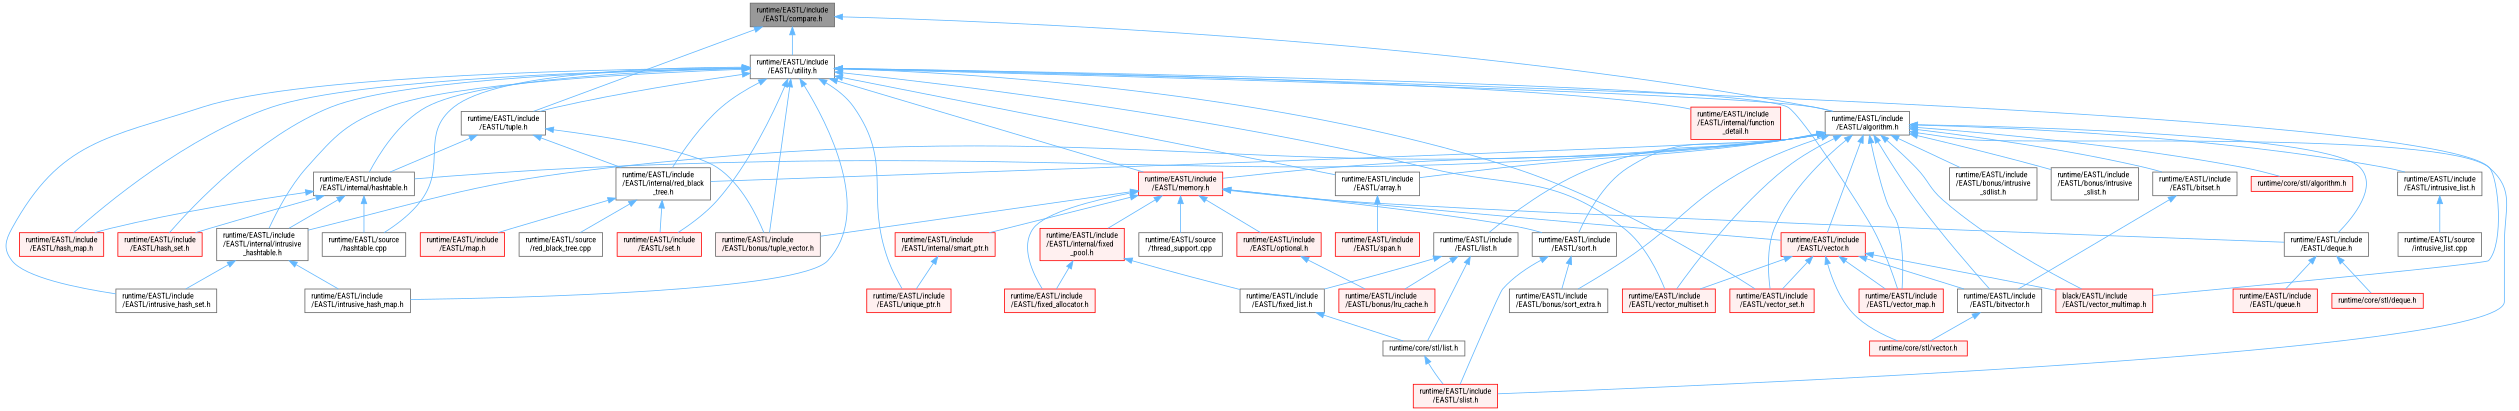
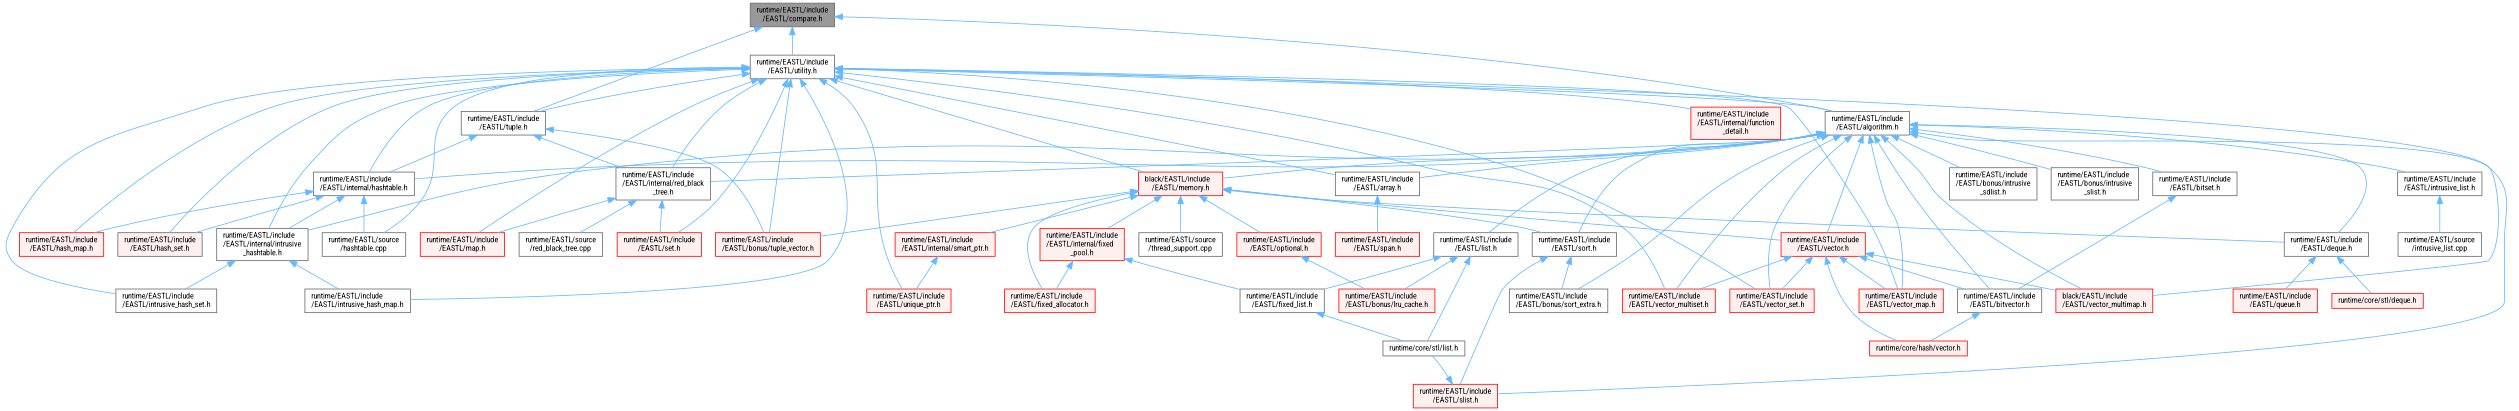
none -> (611, 150)
(1181, 184) -> (1181, 184)
(2302, 184) -> none
(160, 245) -> (160, 245)
(768, 245) -> (768, 245)
(1918, 348) -> (1918, 348)
(1435, 374) -> (1441, 366)
